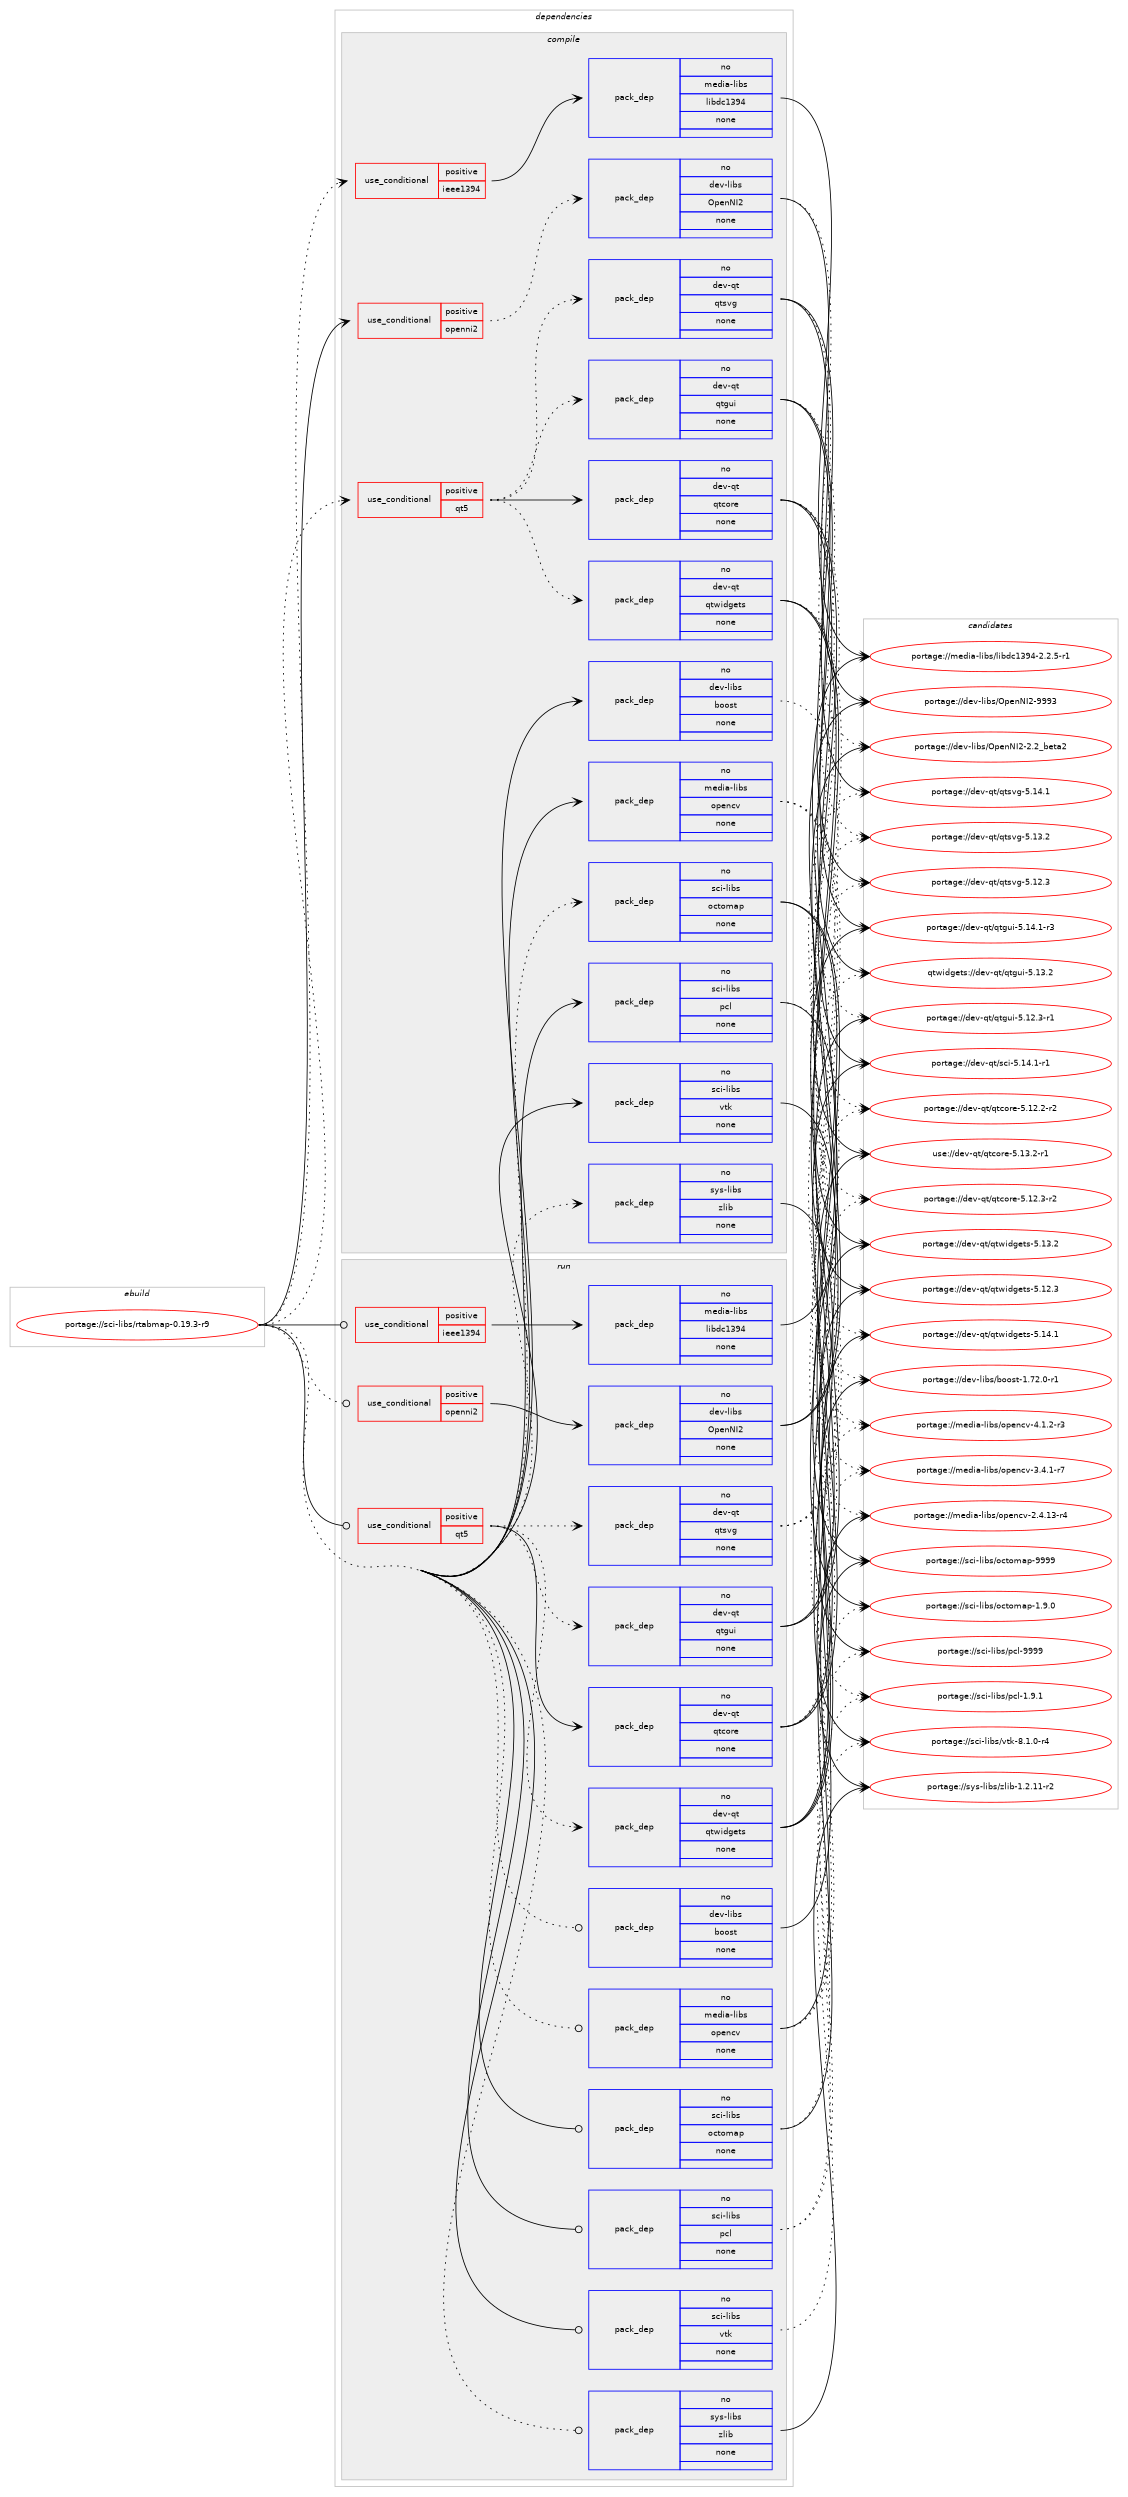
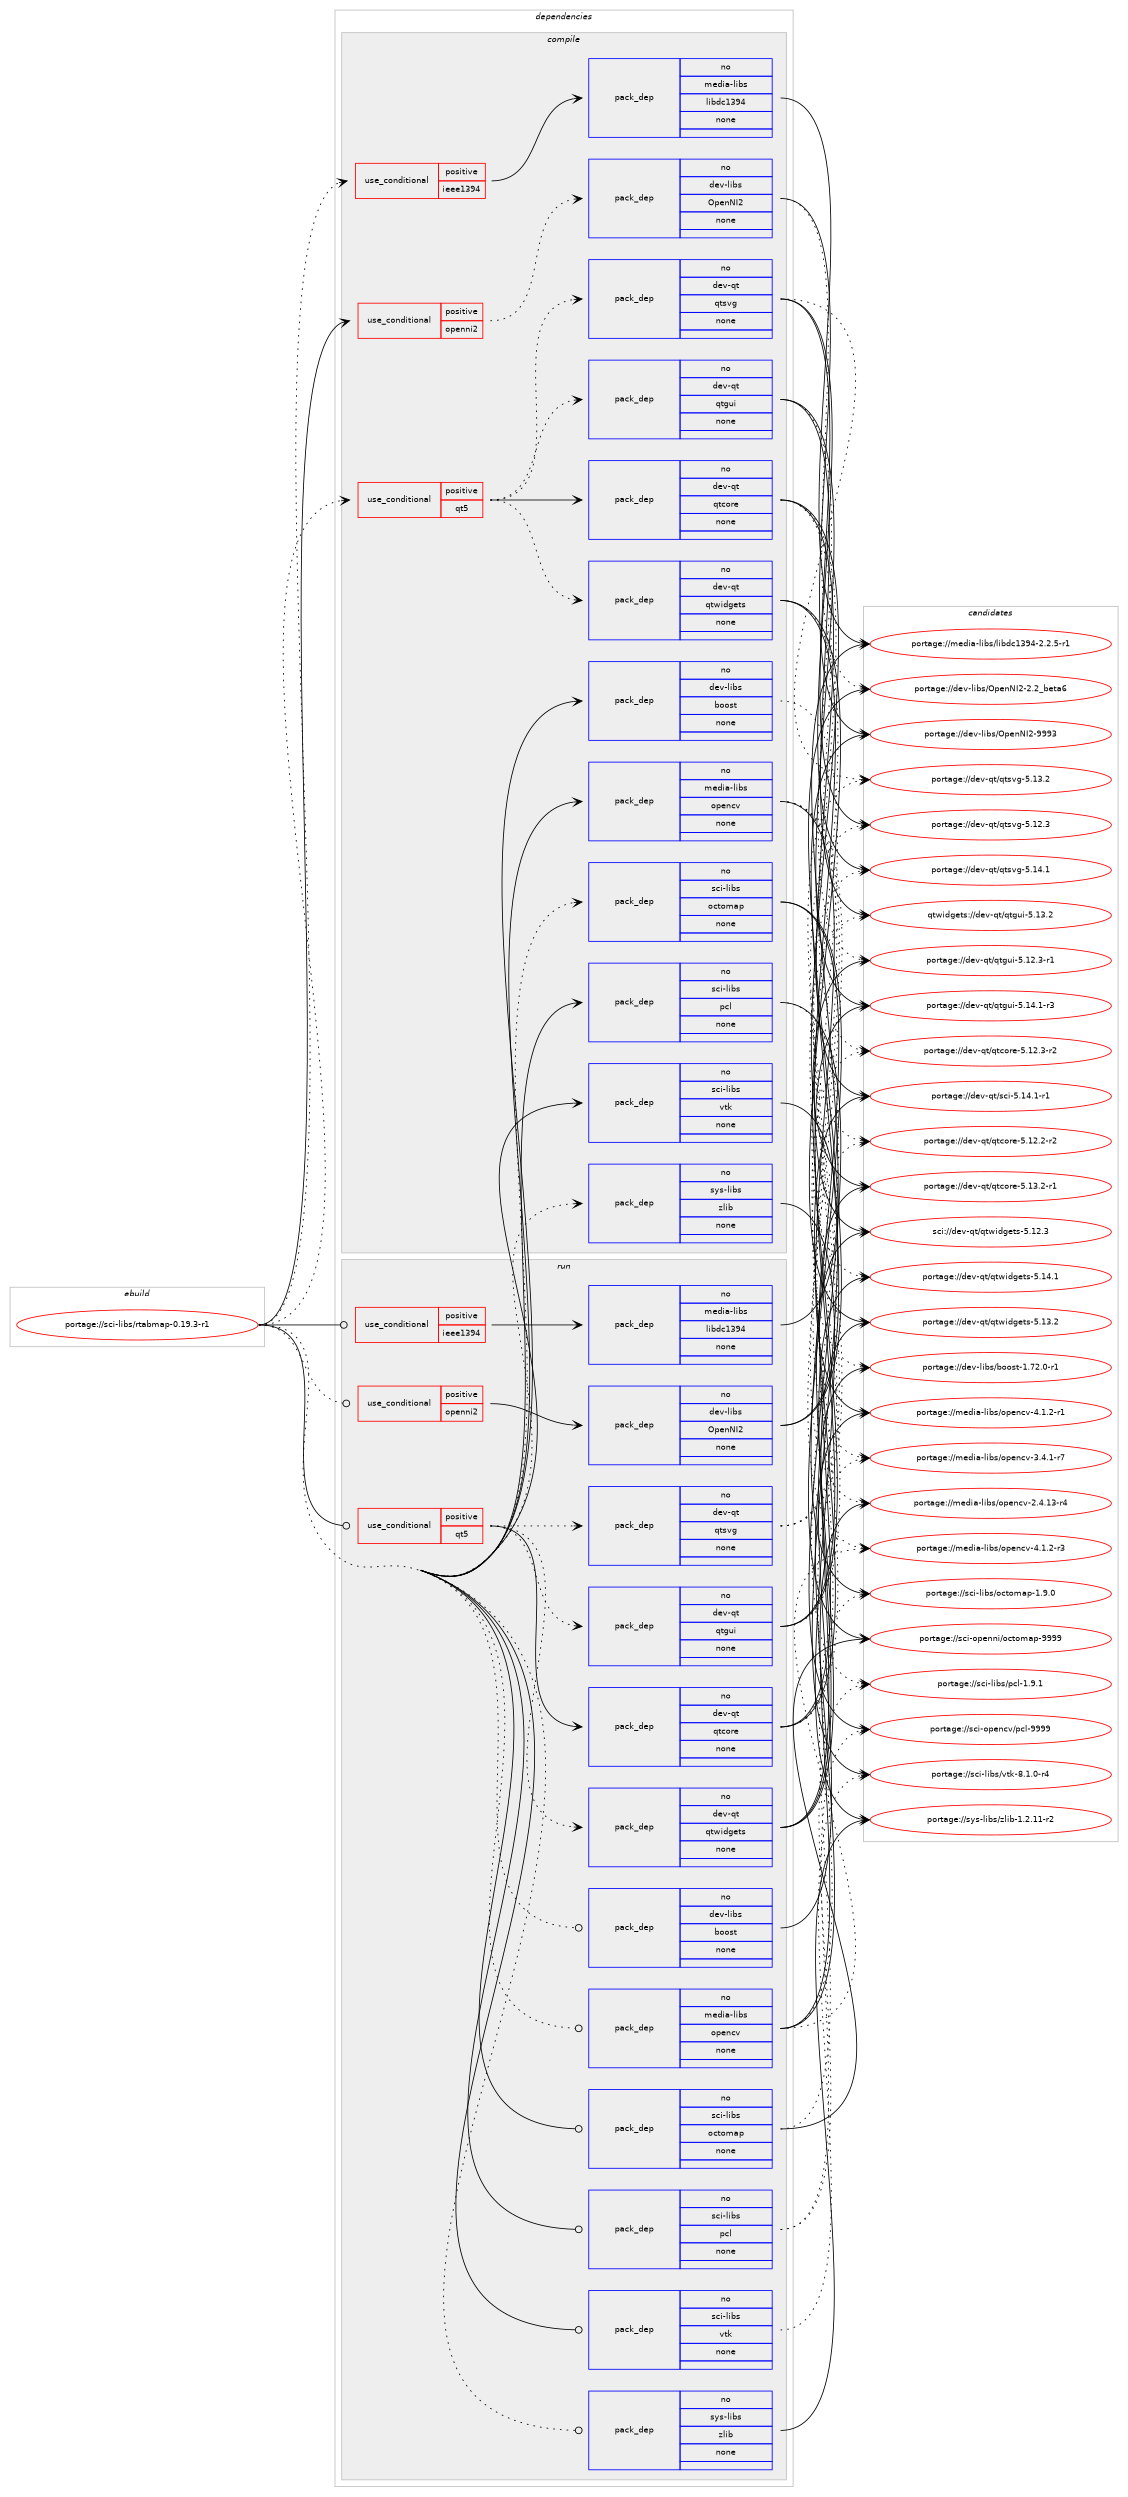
(991, 747) -> (991, 689)
(991, 1154) -> (991, 1187)
(991, 1290) -> (991, 1232)
(137, 1325) -> (137, 1325)
none -> (991, 1413)
(991, 1561) -> (991, 1639)
(991, 1652) -> (991, 1729)
